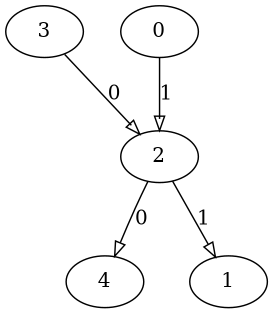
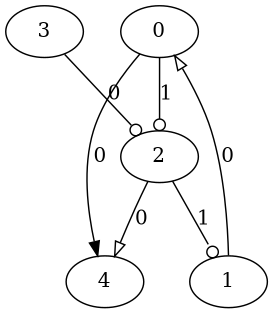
(160, 88) -> (160, 88)
(98, 90) -> (98, 90)
none -> (91, 141)
none -> (218, 159)
(190, 213) -> (190, 213)
